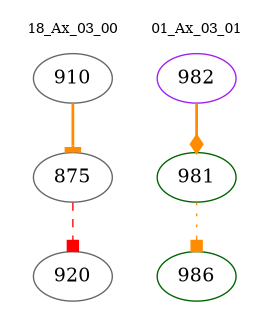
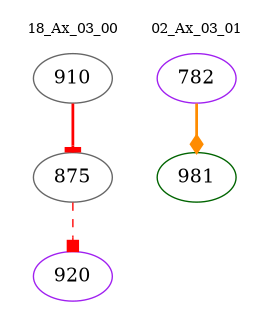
(197, 30) -> (197, 30)
(197, 78) -> (197, 78)
(73, 125) -> (73, 125)
(73, 276) -> (73, 276)
(197, 276) -> none
